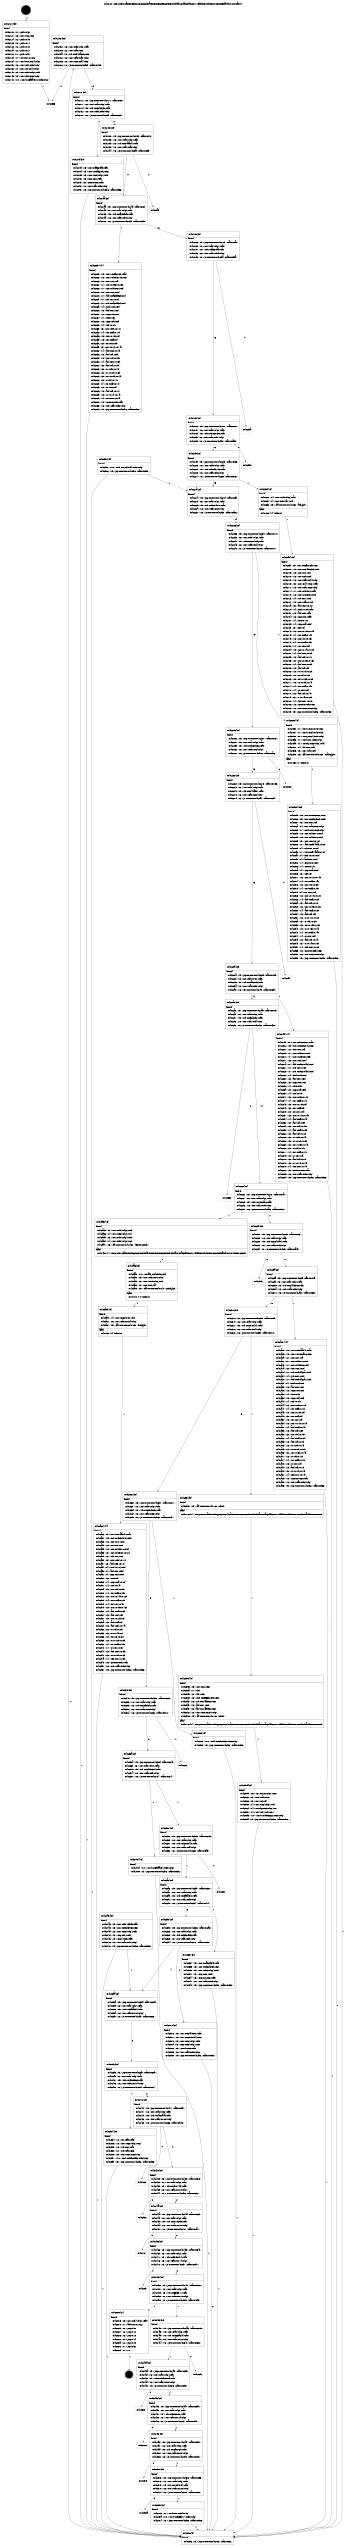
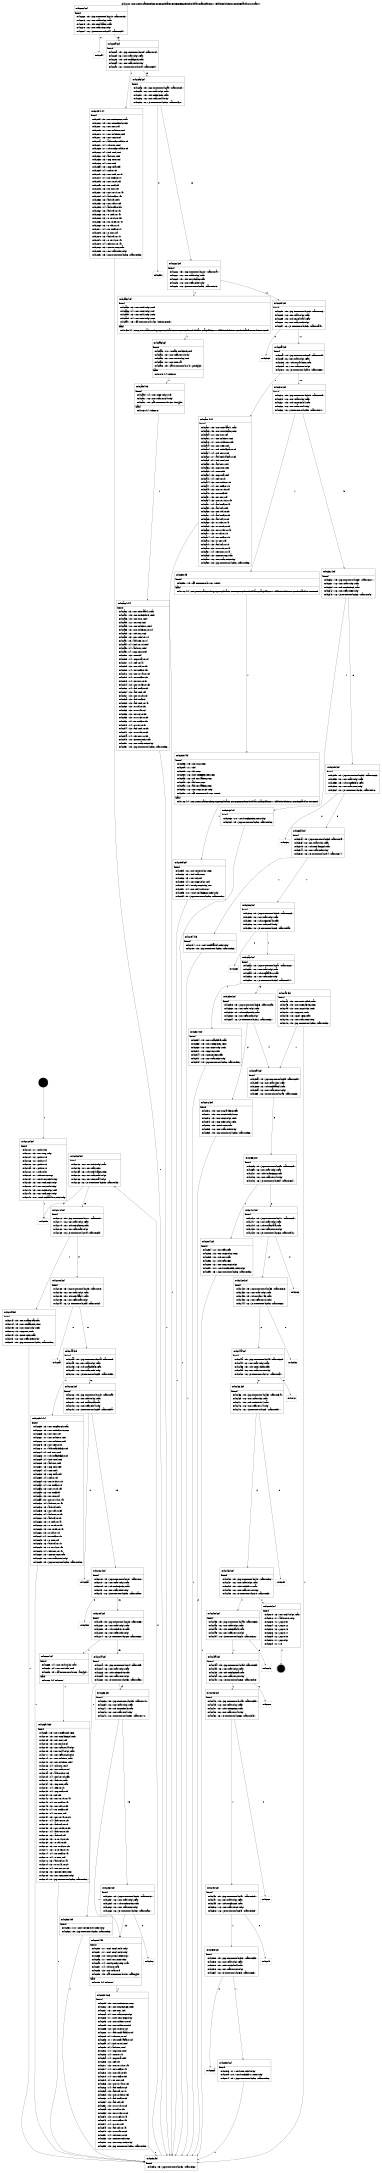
(166, 483) -> (90, 1799)
(253, 764) -> (122, 1925)
